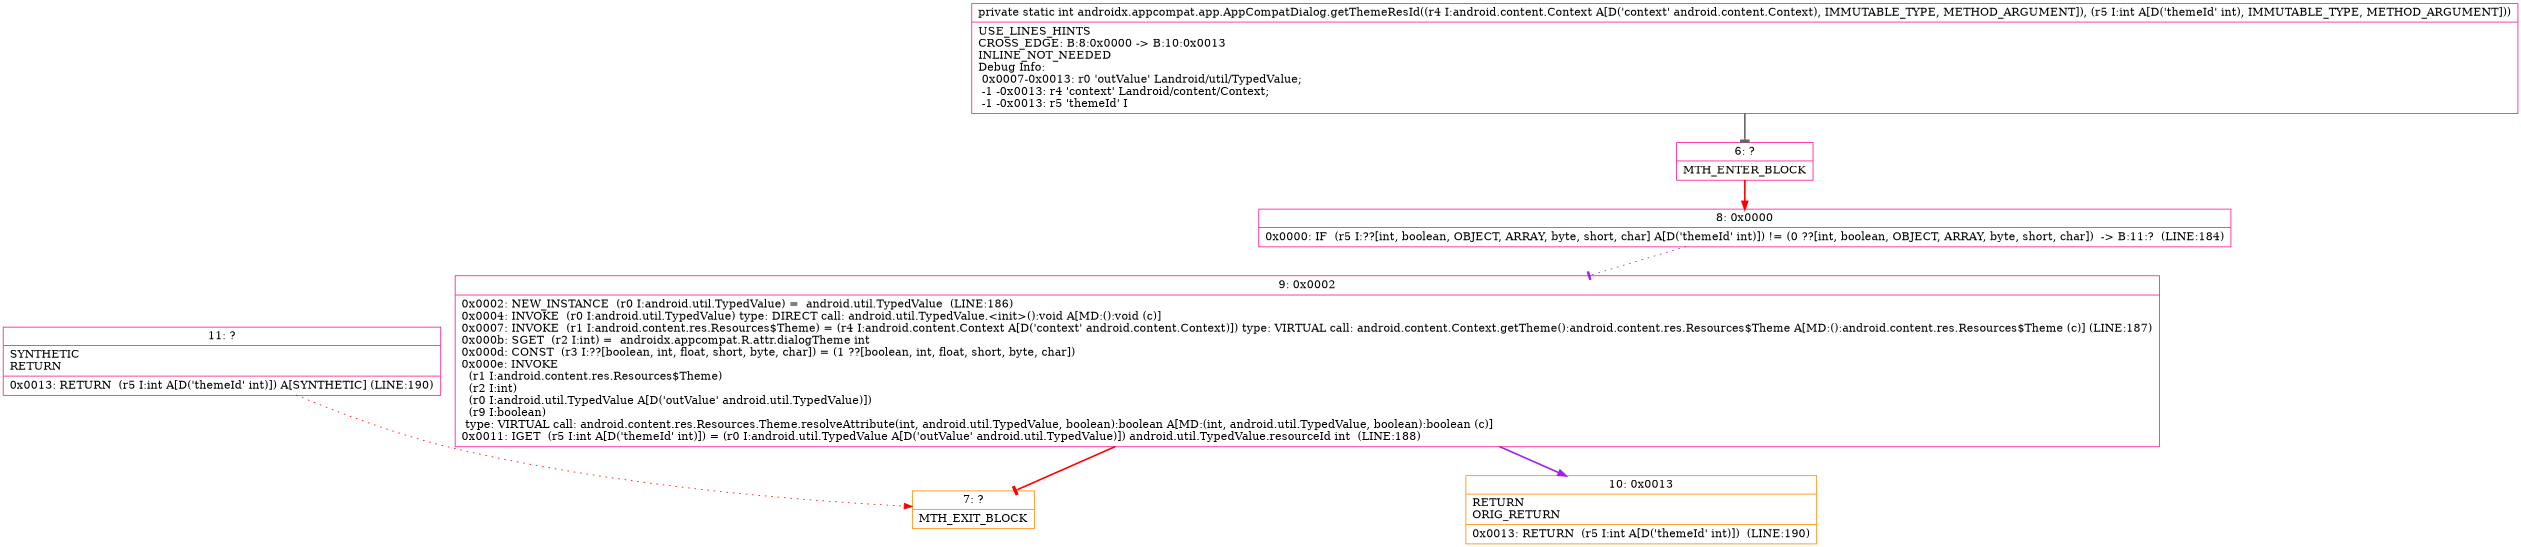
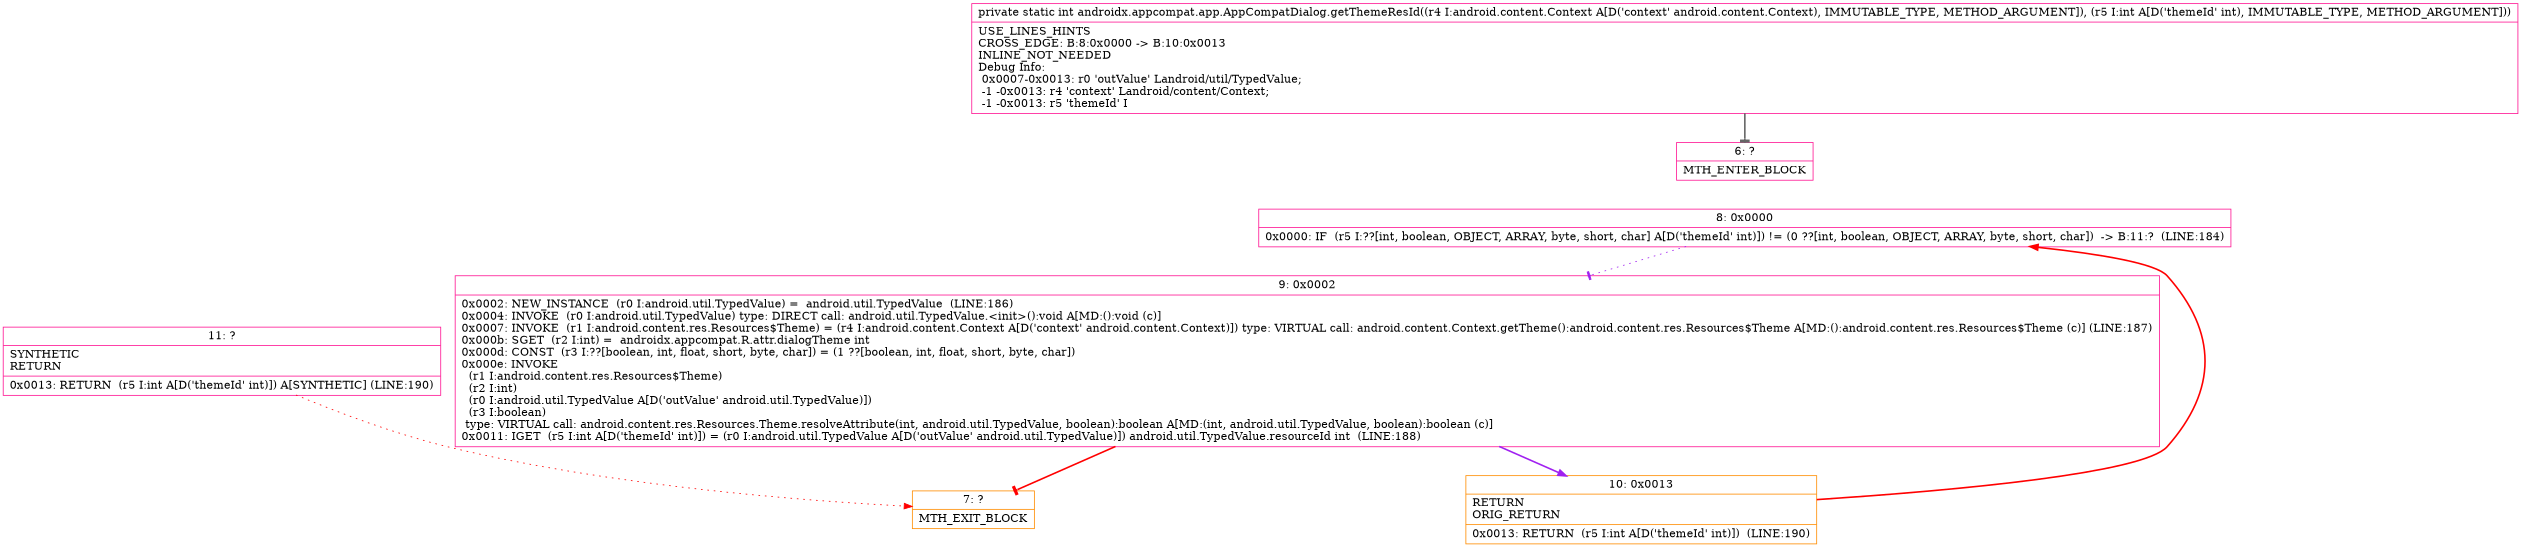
(1745, 191) -> (2153, 455)
(504, 413) -> (504, 413)
